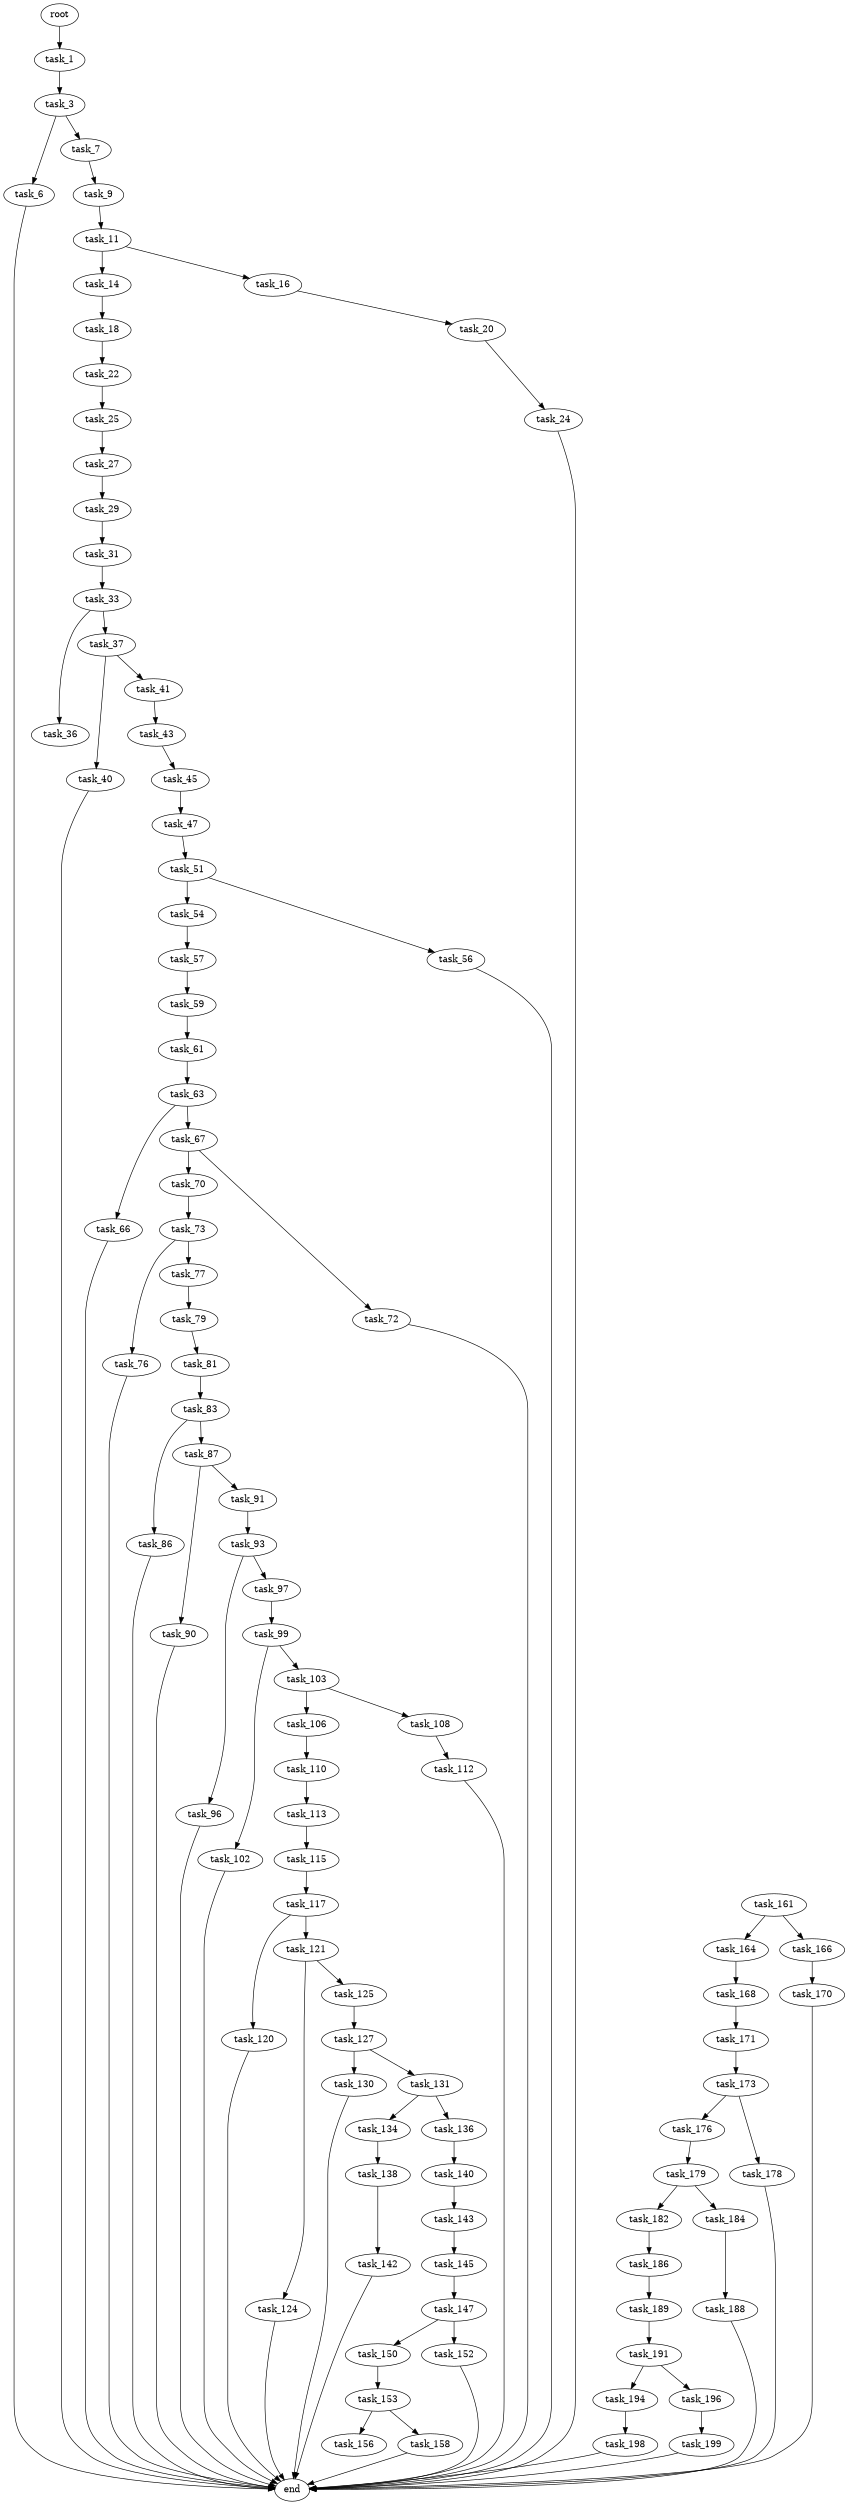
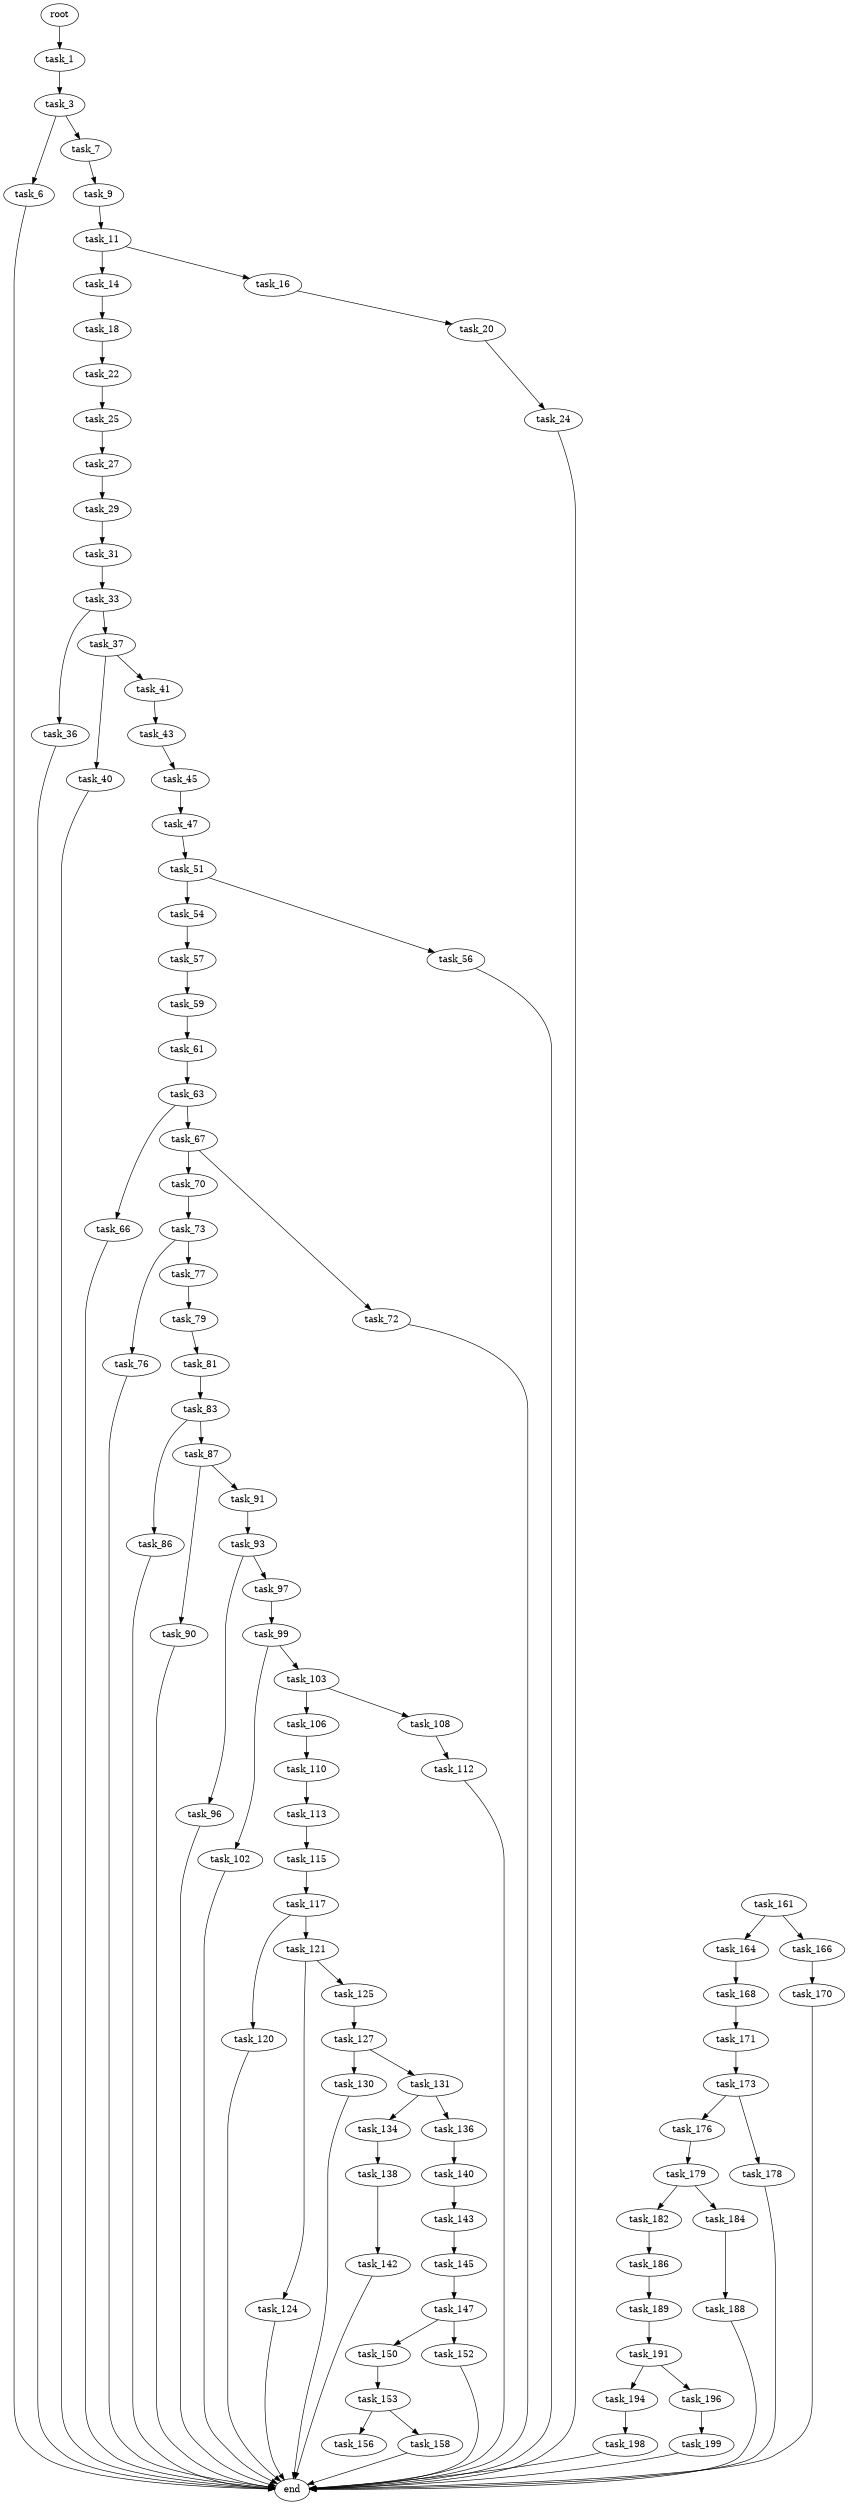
none -> (38, 1708)
